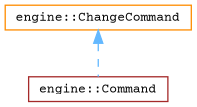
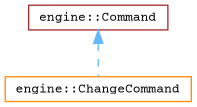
(98, 60) -> (98, 60)
